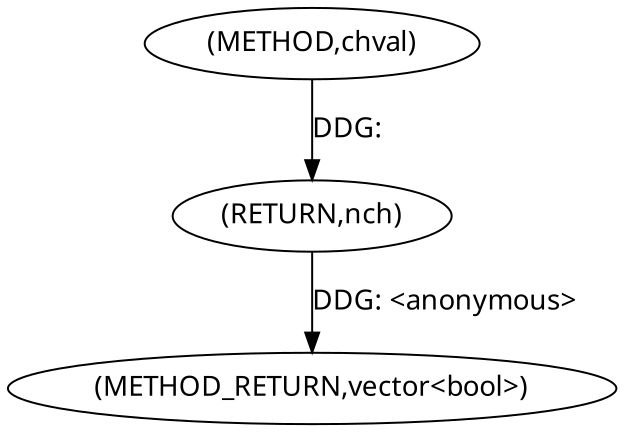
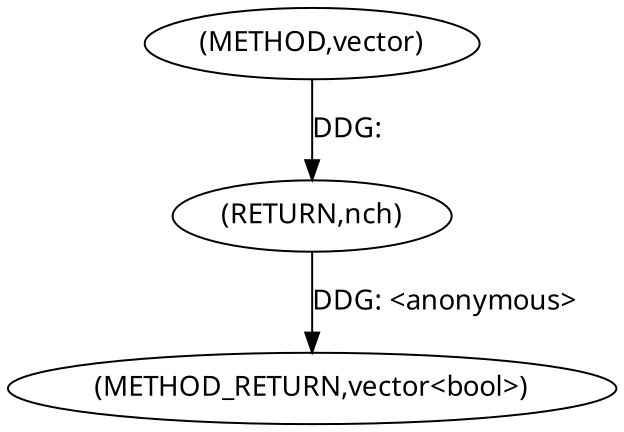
(312, 44) -> (312, 44)
